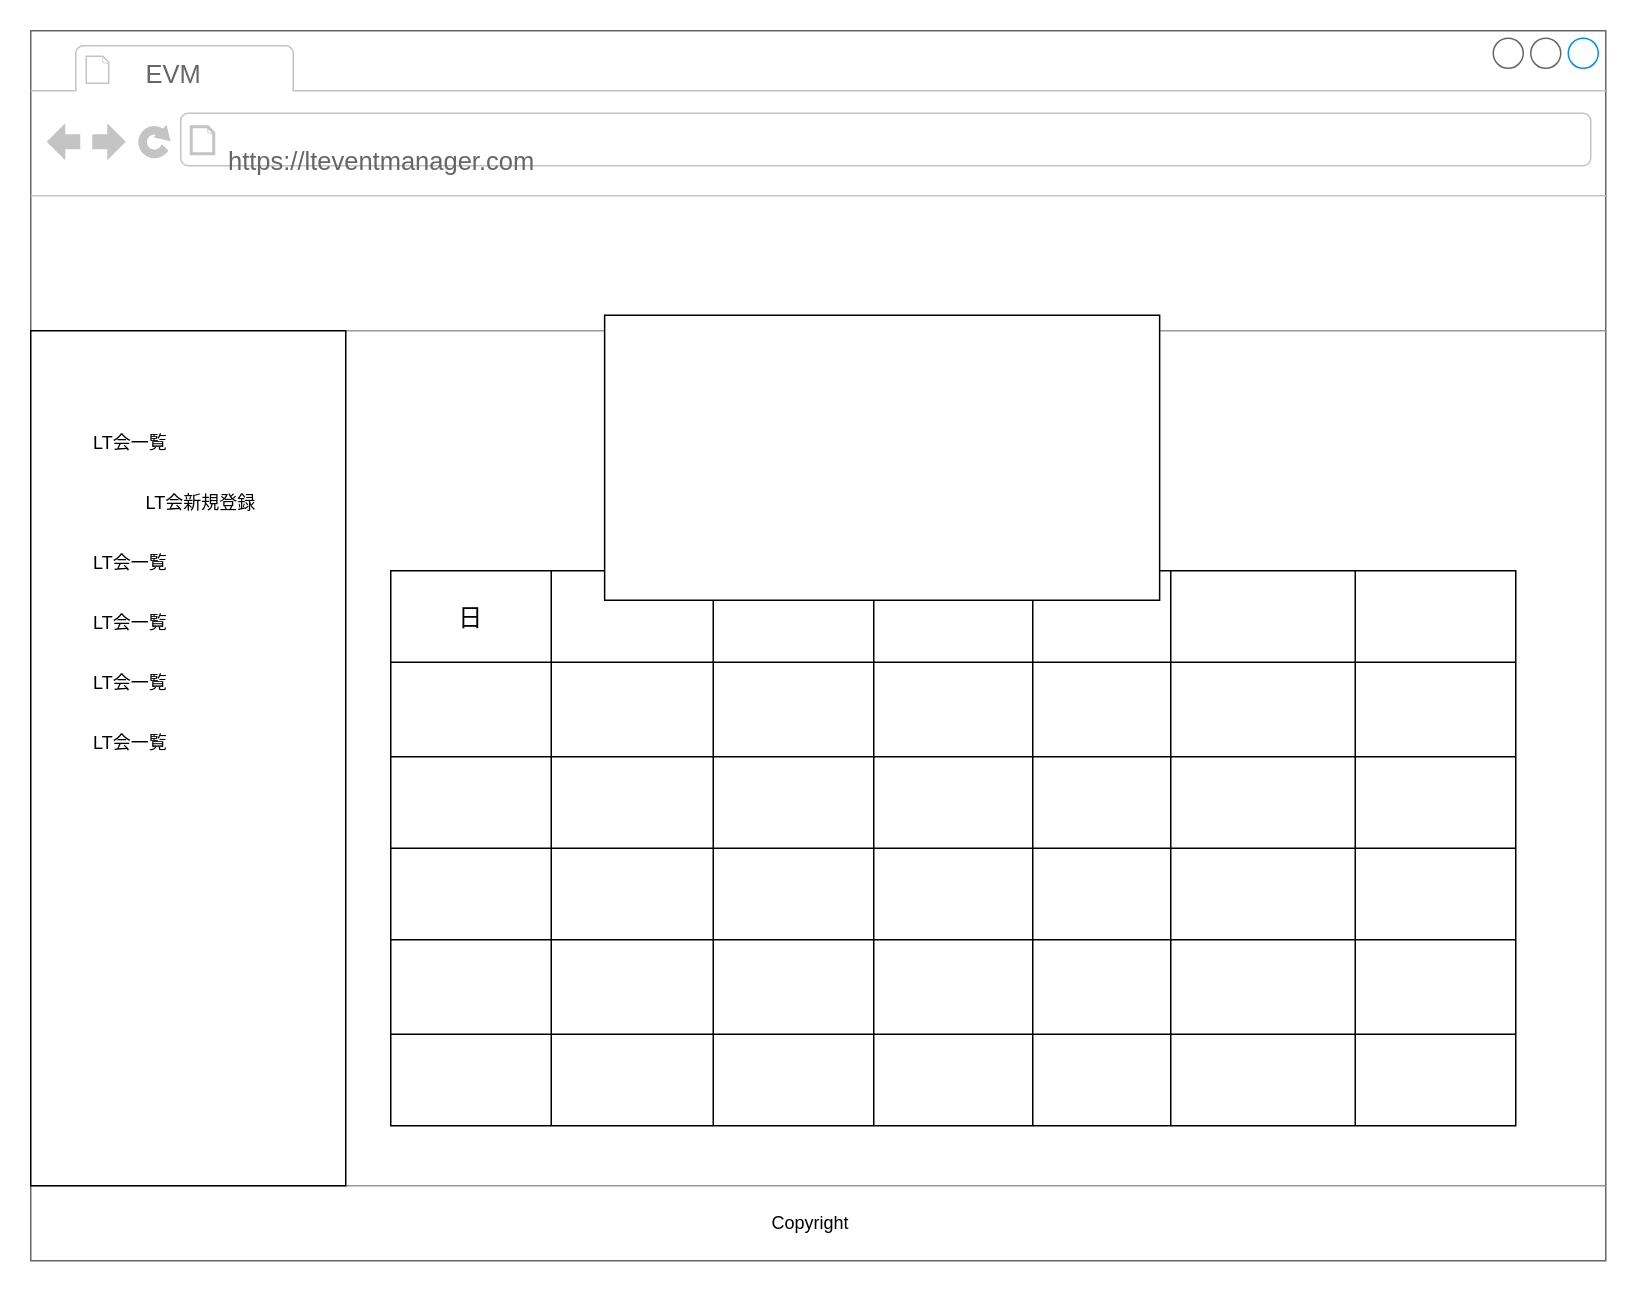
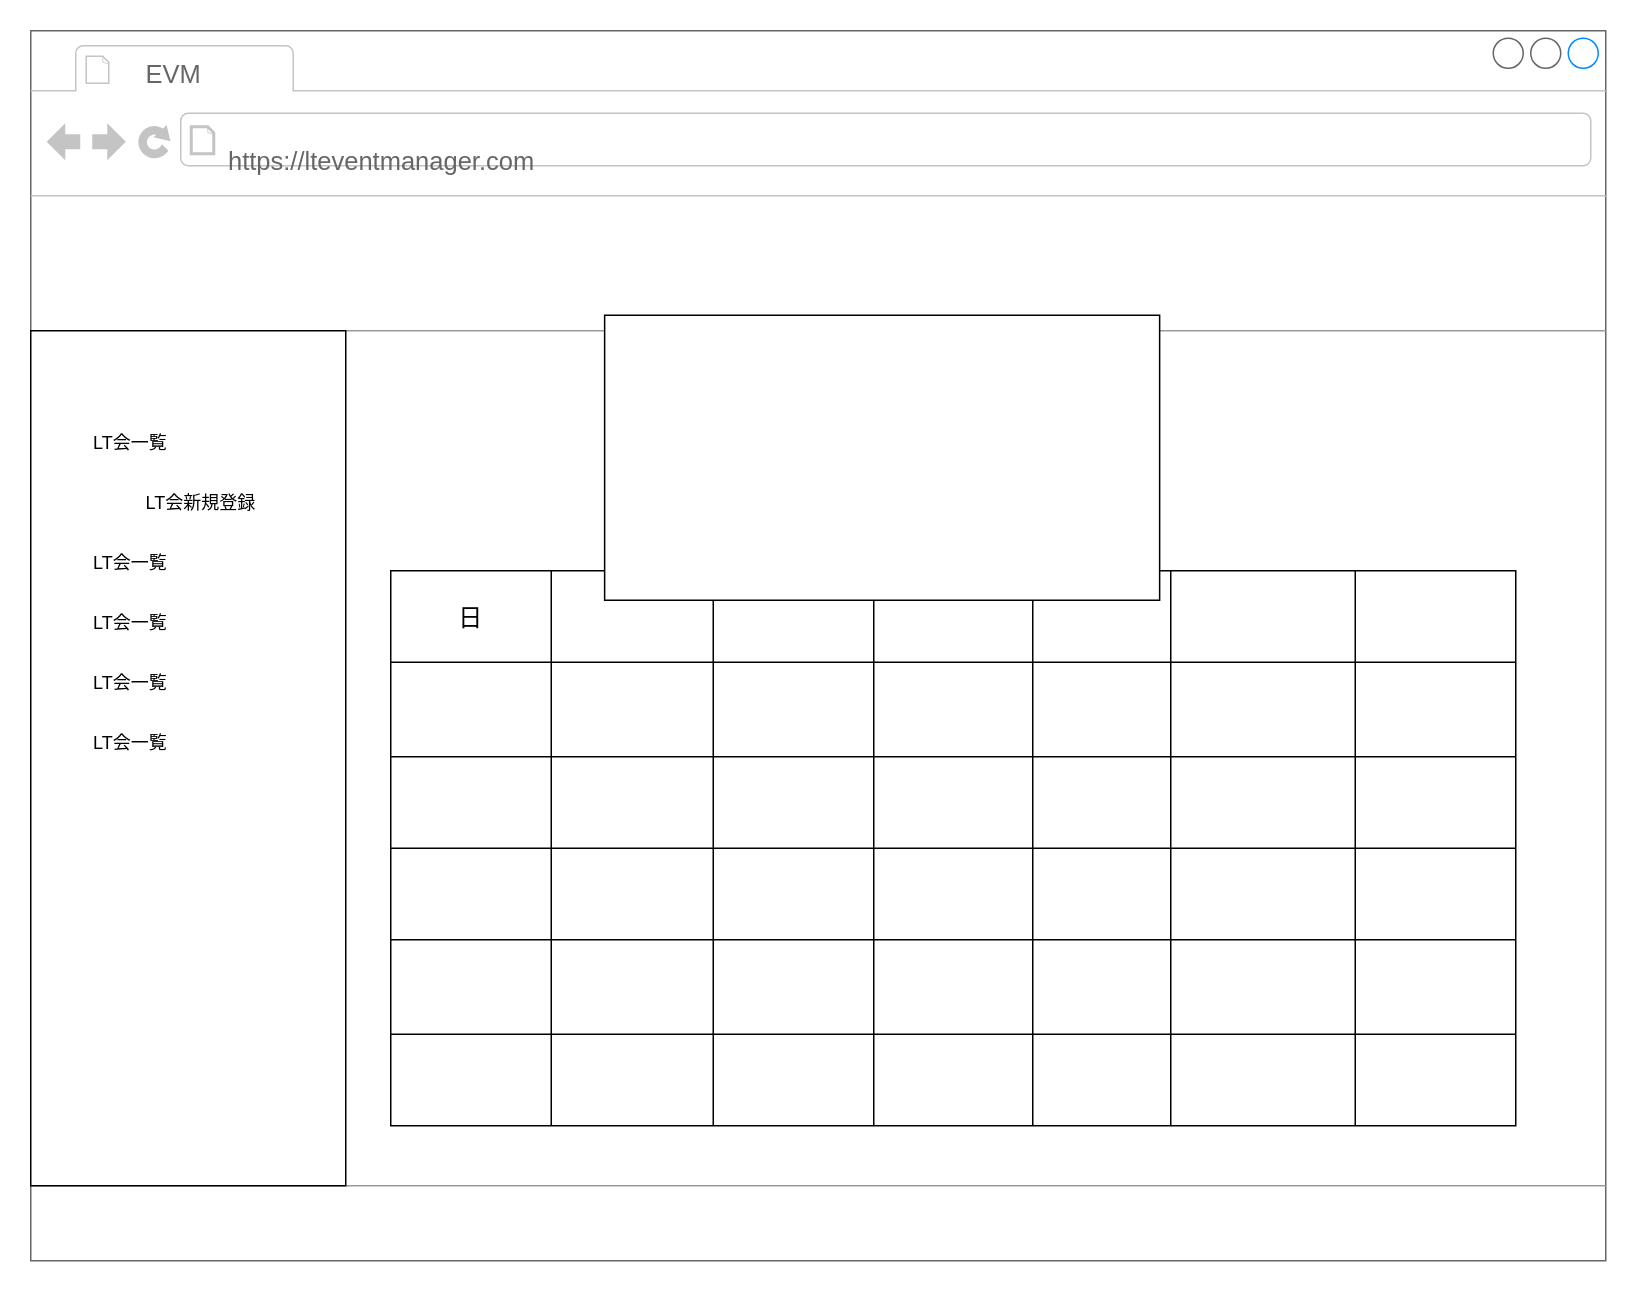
(811, 1223) -> none
